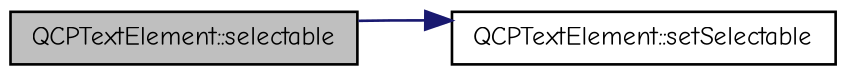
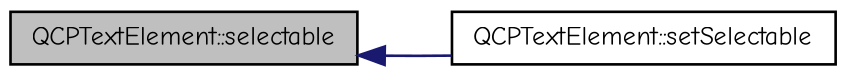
(392, 20) -> (418, 56)
